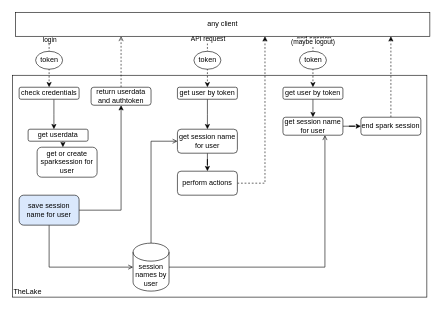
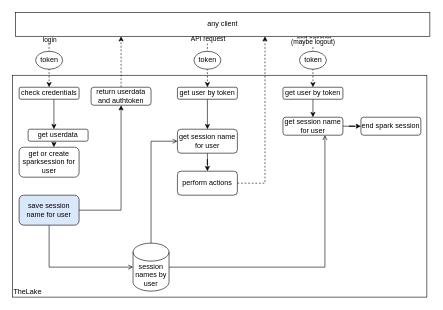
(121, 40) -> (121, 41)
(391, 41) -> none
(67, 162) -> (49, 162)
